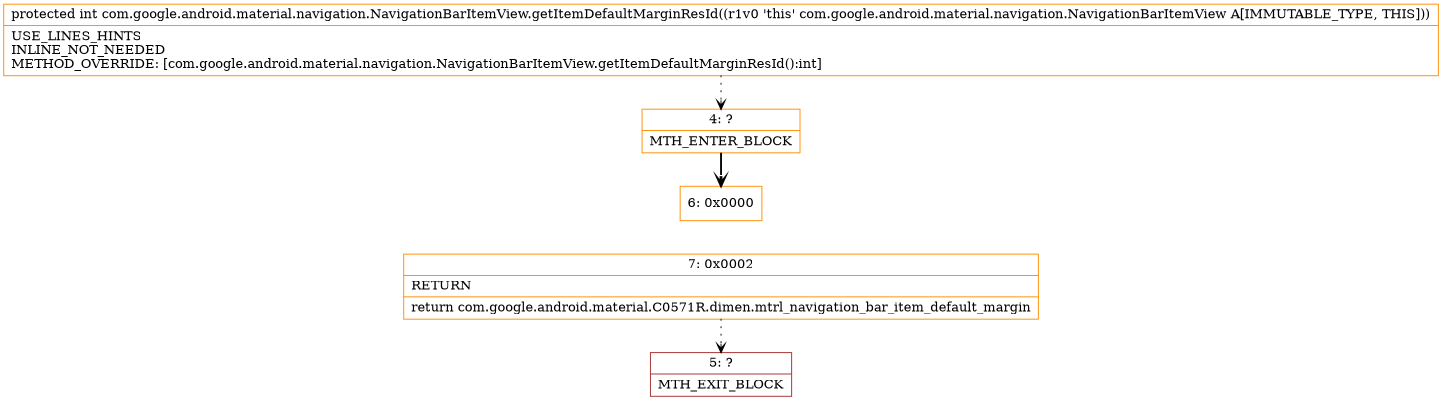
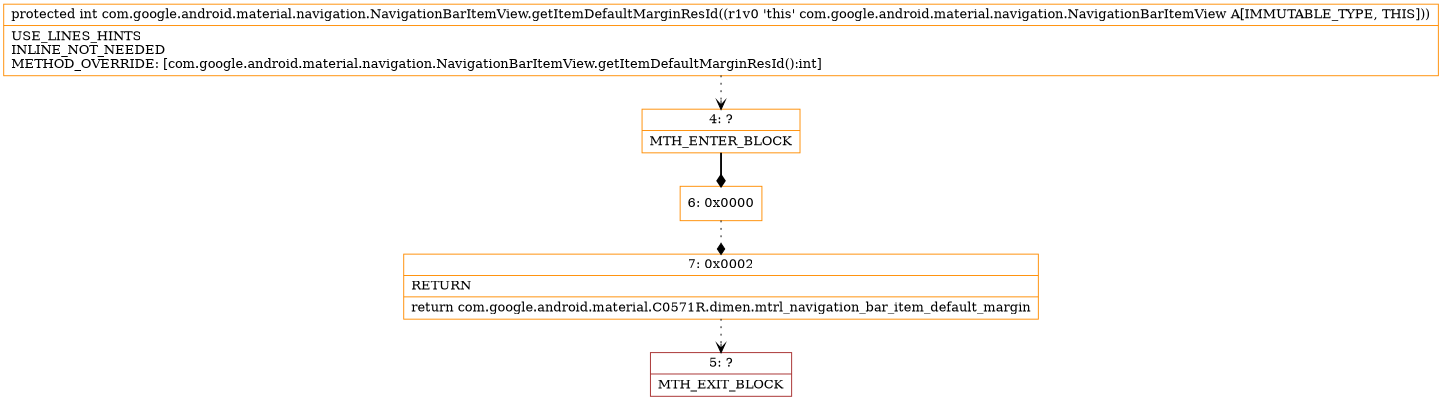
(721, 164) -> (721, 164)
none -> (721, 232)
